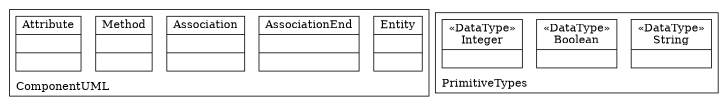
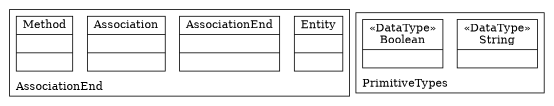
(48, 44) -> none
(482, 44) -> none
(63, 87) -> (60, 87)
